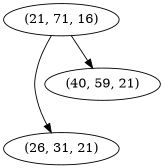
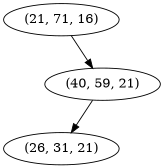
(35, 80) -> (84, 113)
